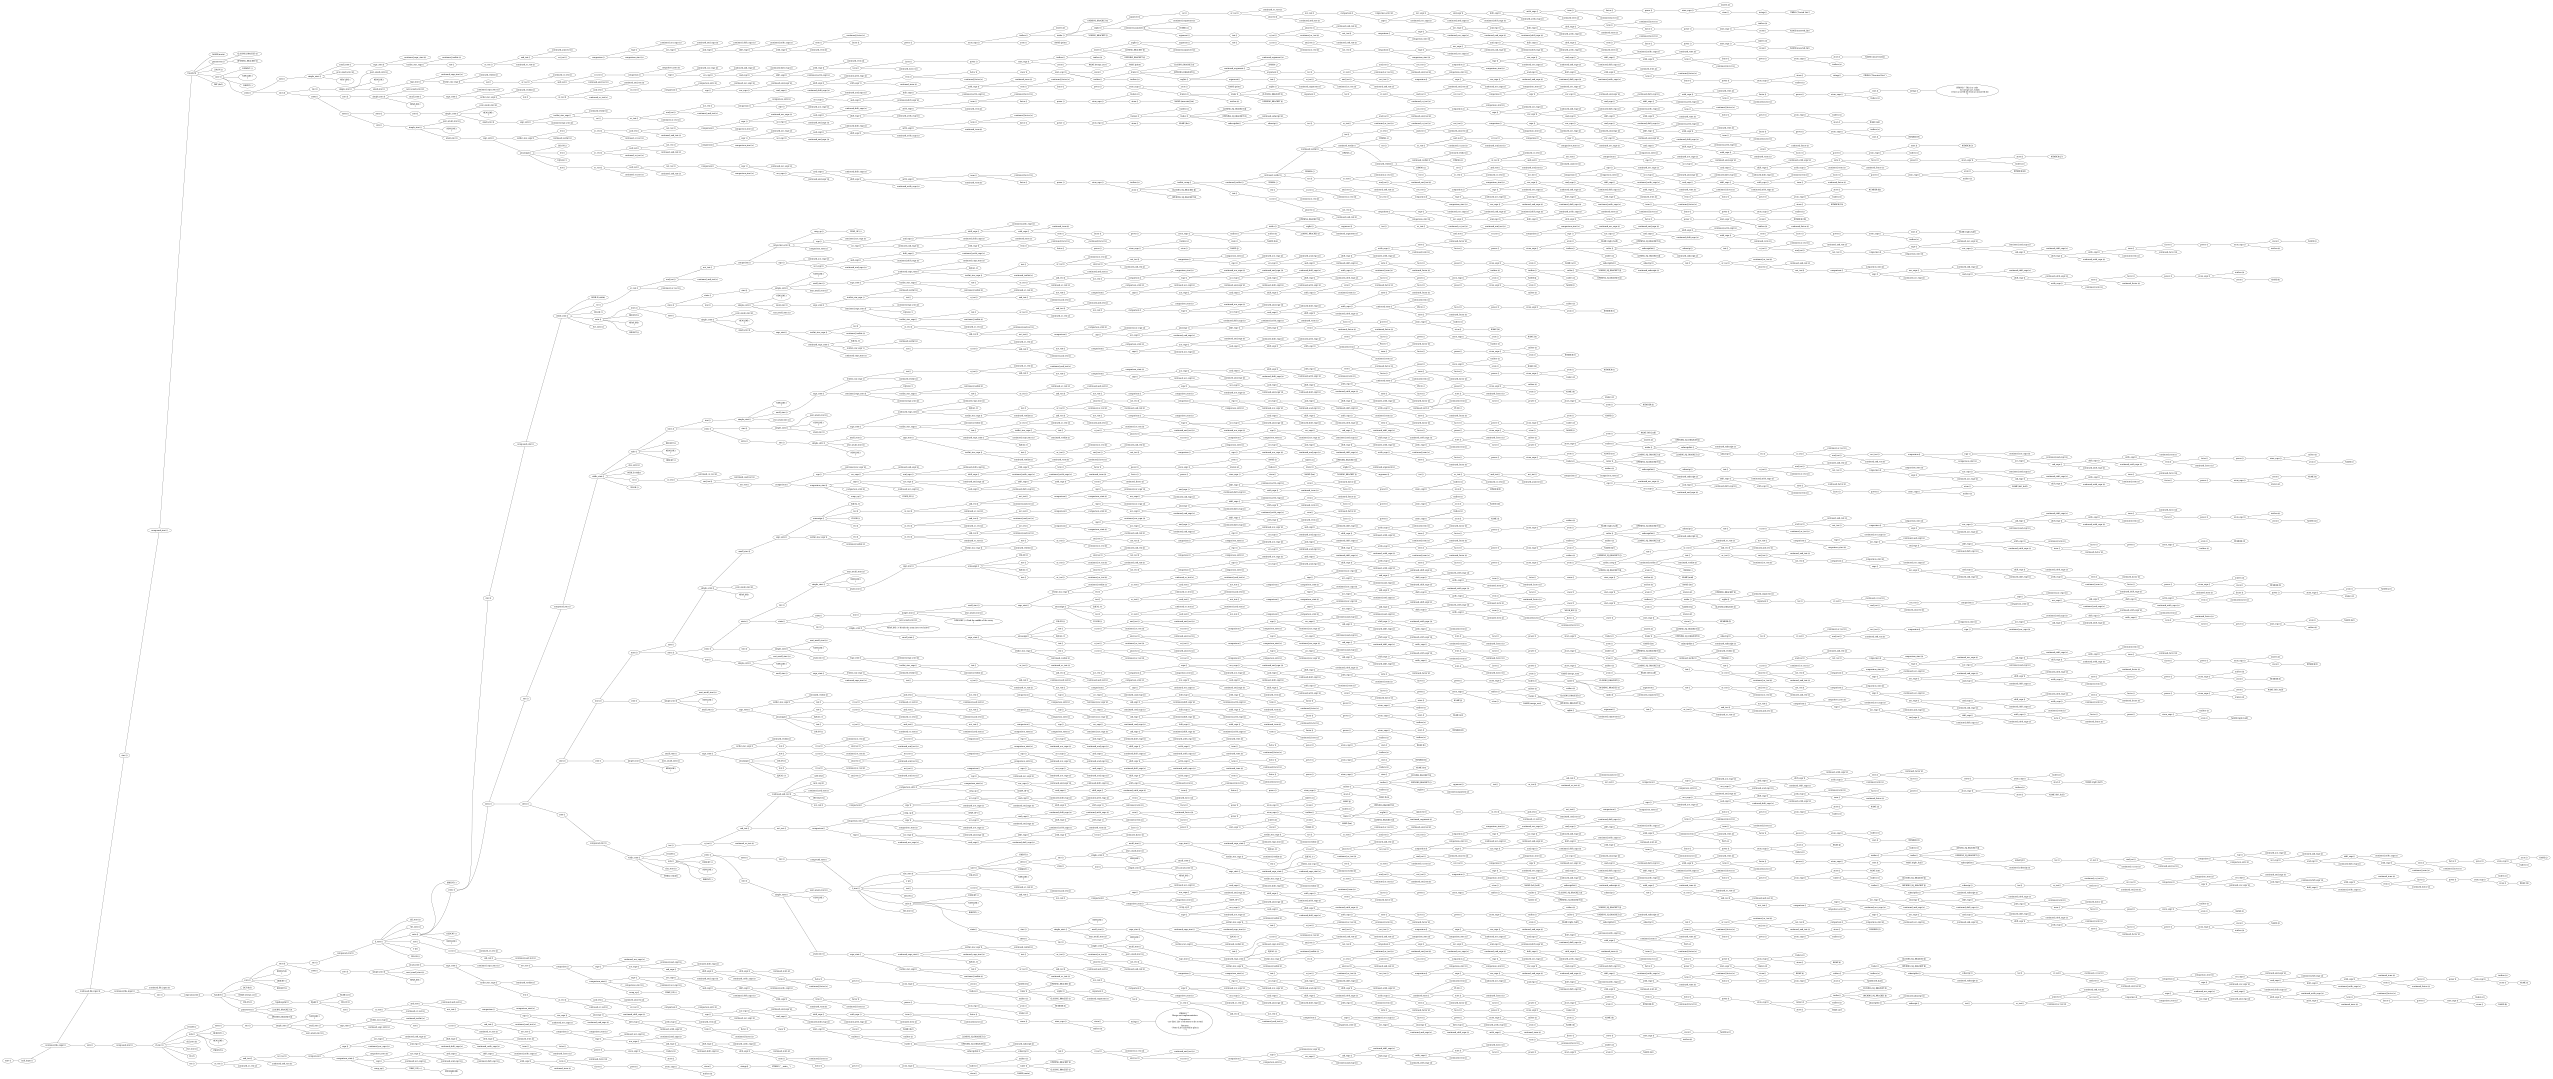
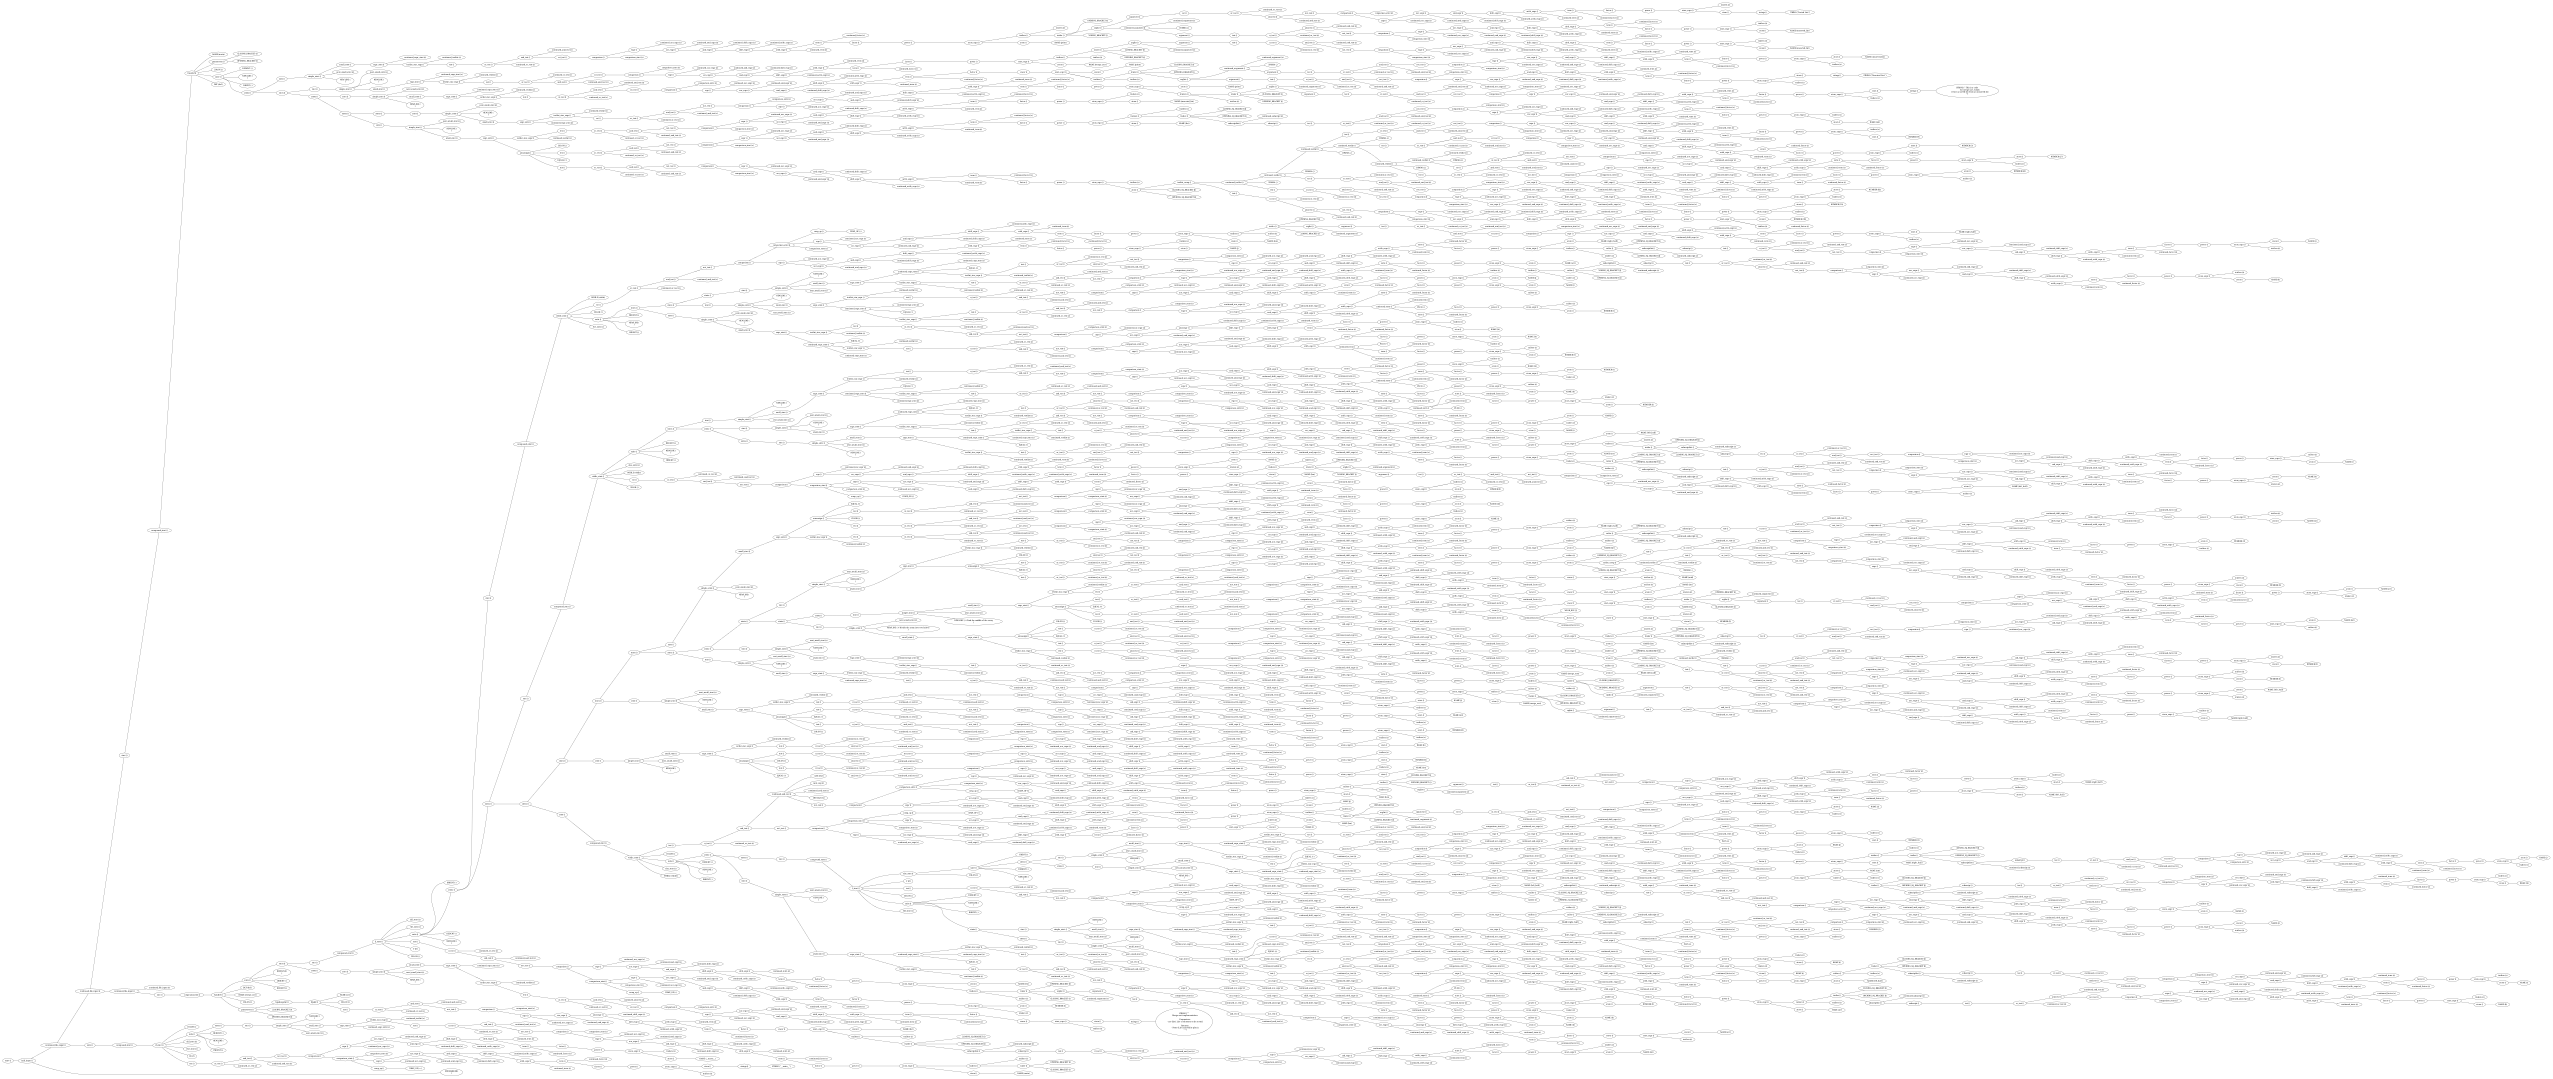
none -> (708, 1059)
(433, 1070) -> (236, 1075)
